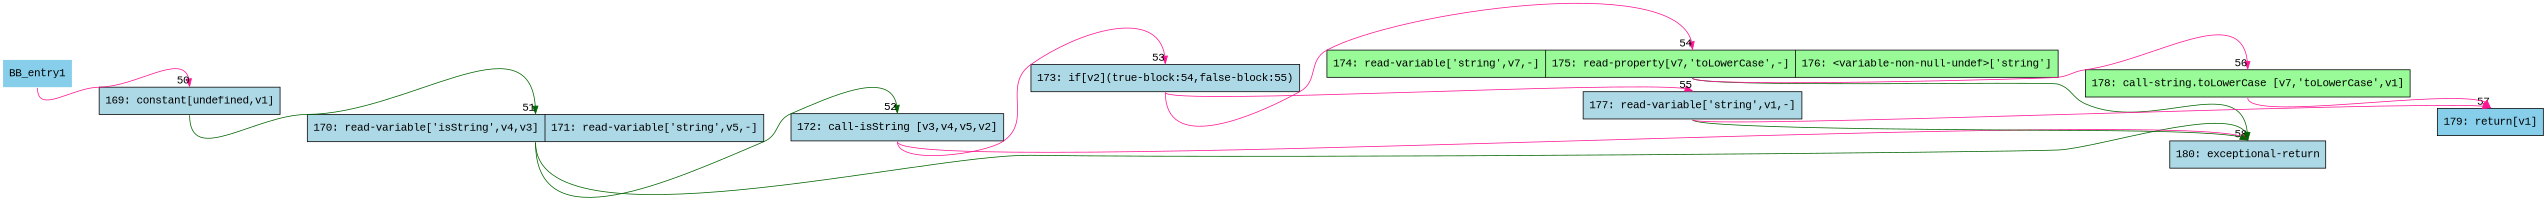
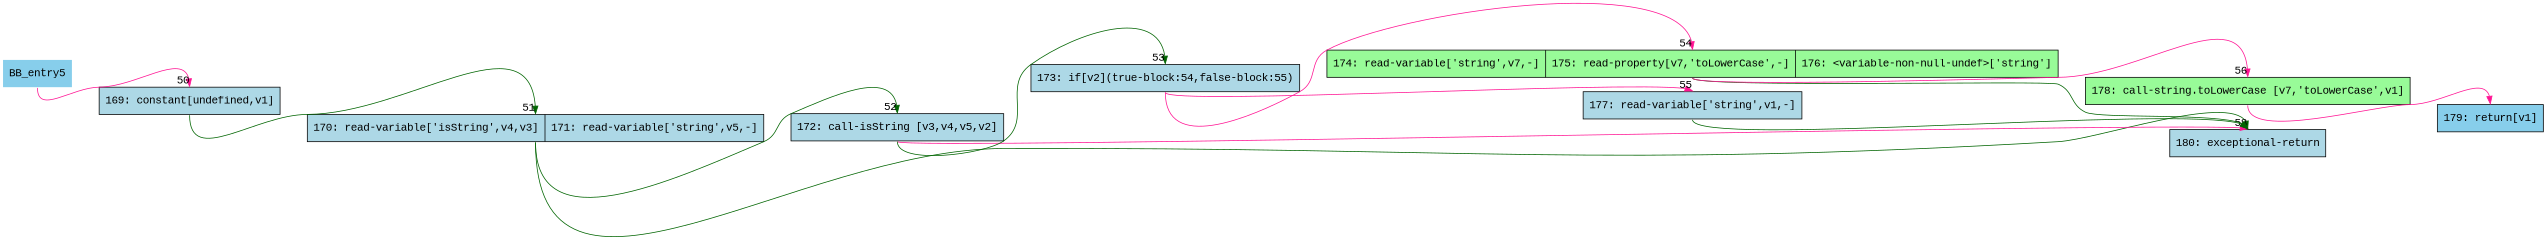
(37, 74) -> (37, 74)
(1019, 82) -> (1019, 82)
(2088, 114) -> none
